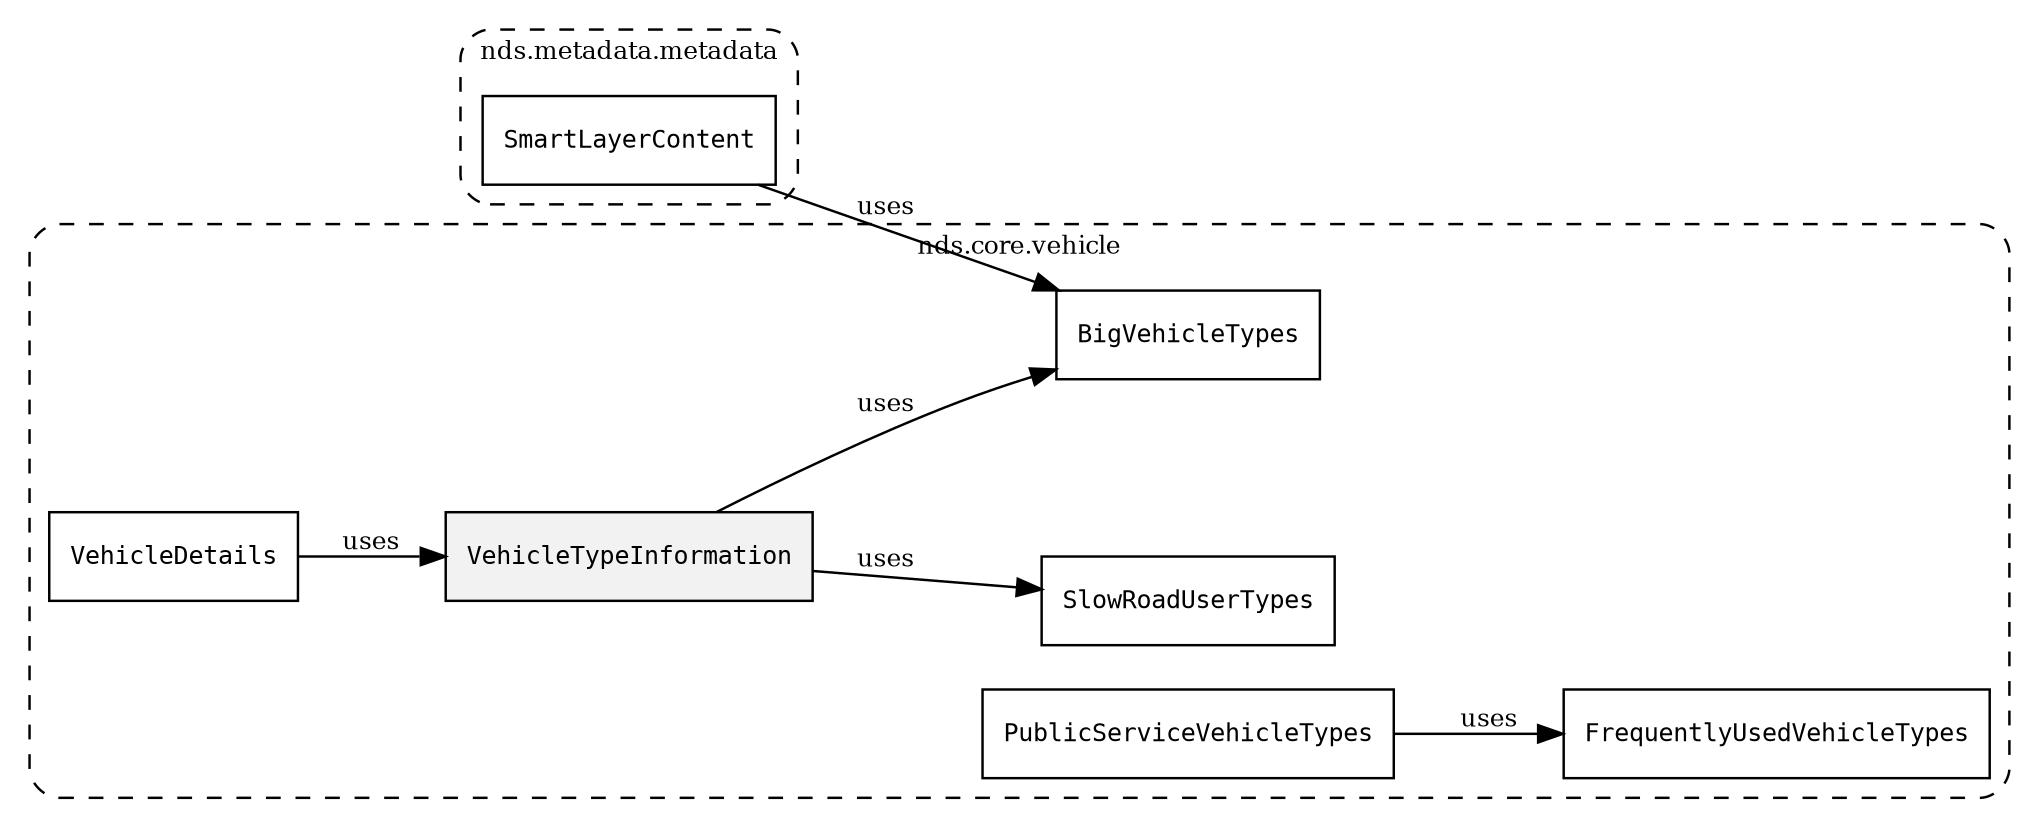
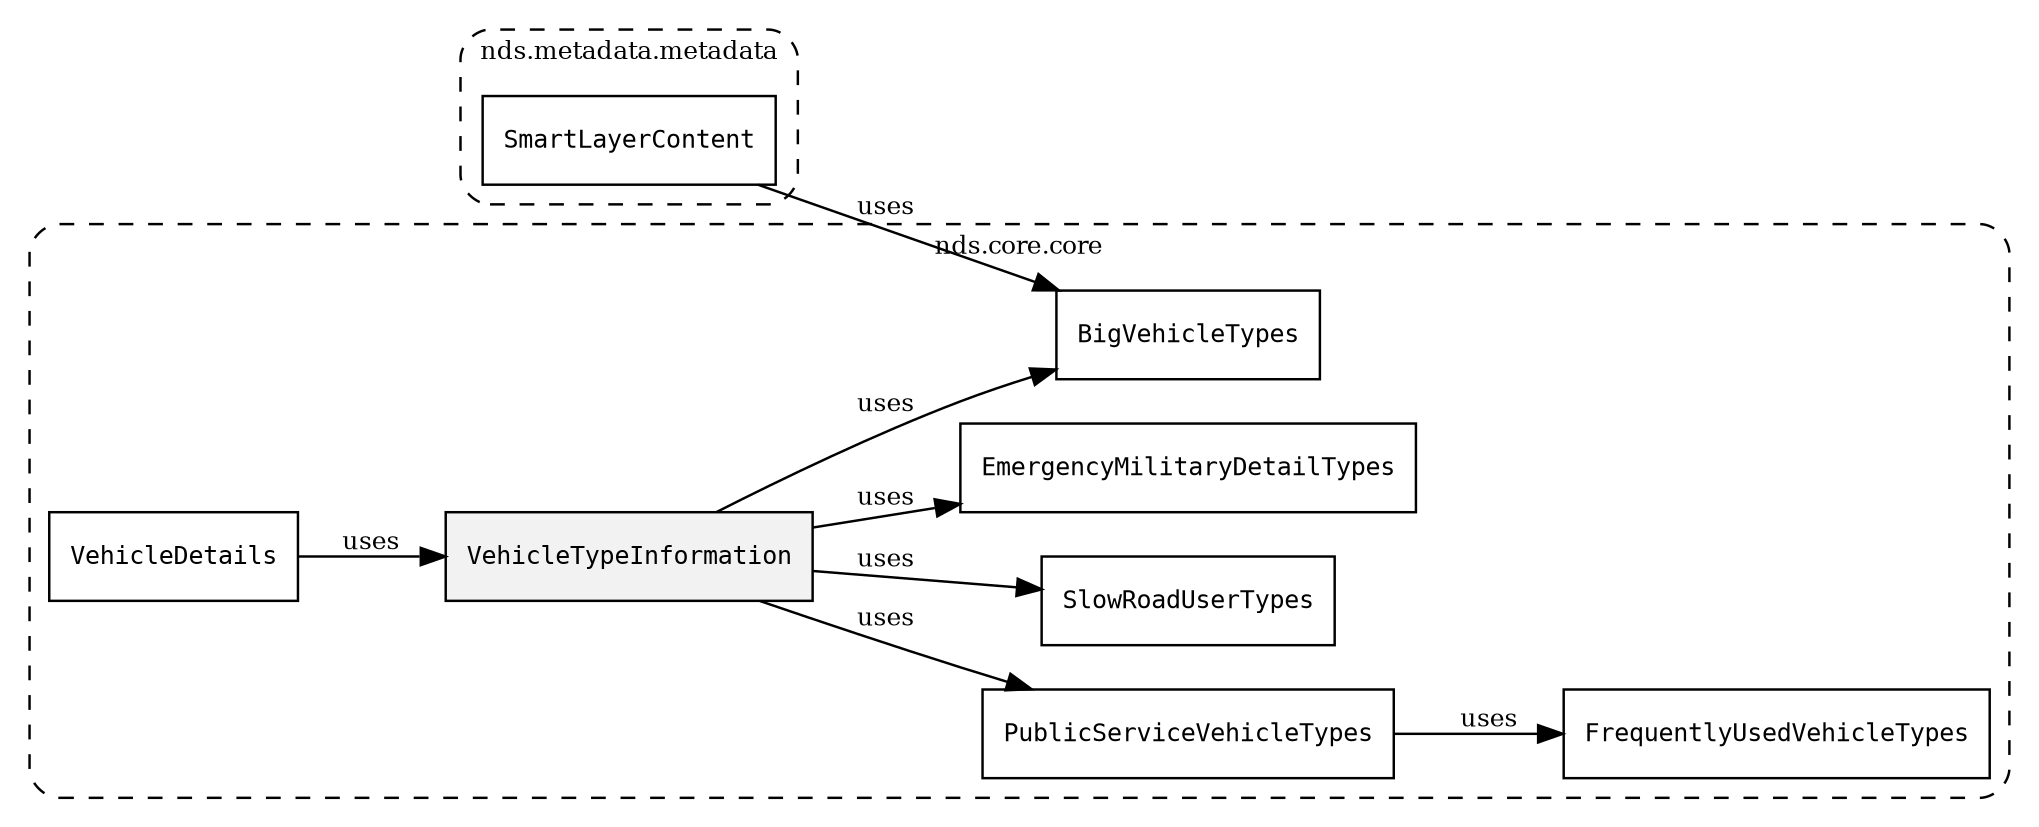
(1019, 247) -> (1019, 247)
none -> (1188, 468)
none -> (884, 643)
